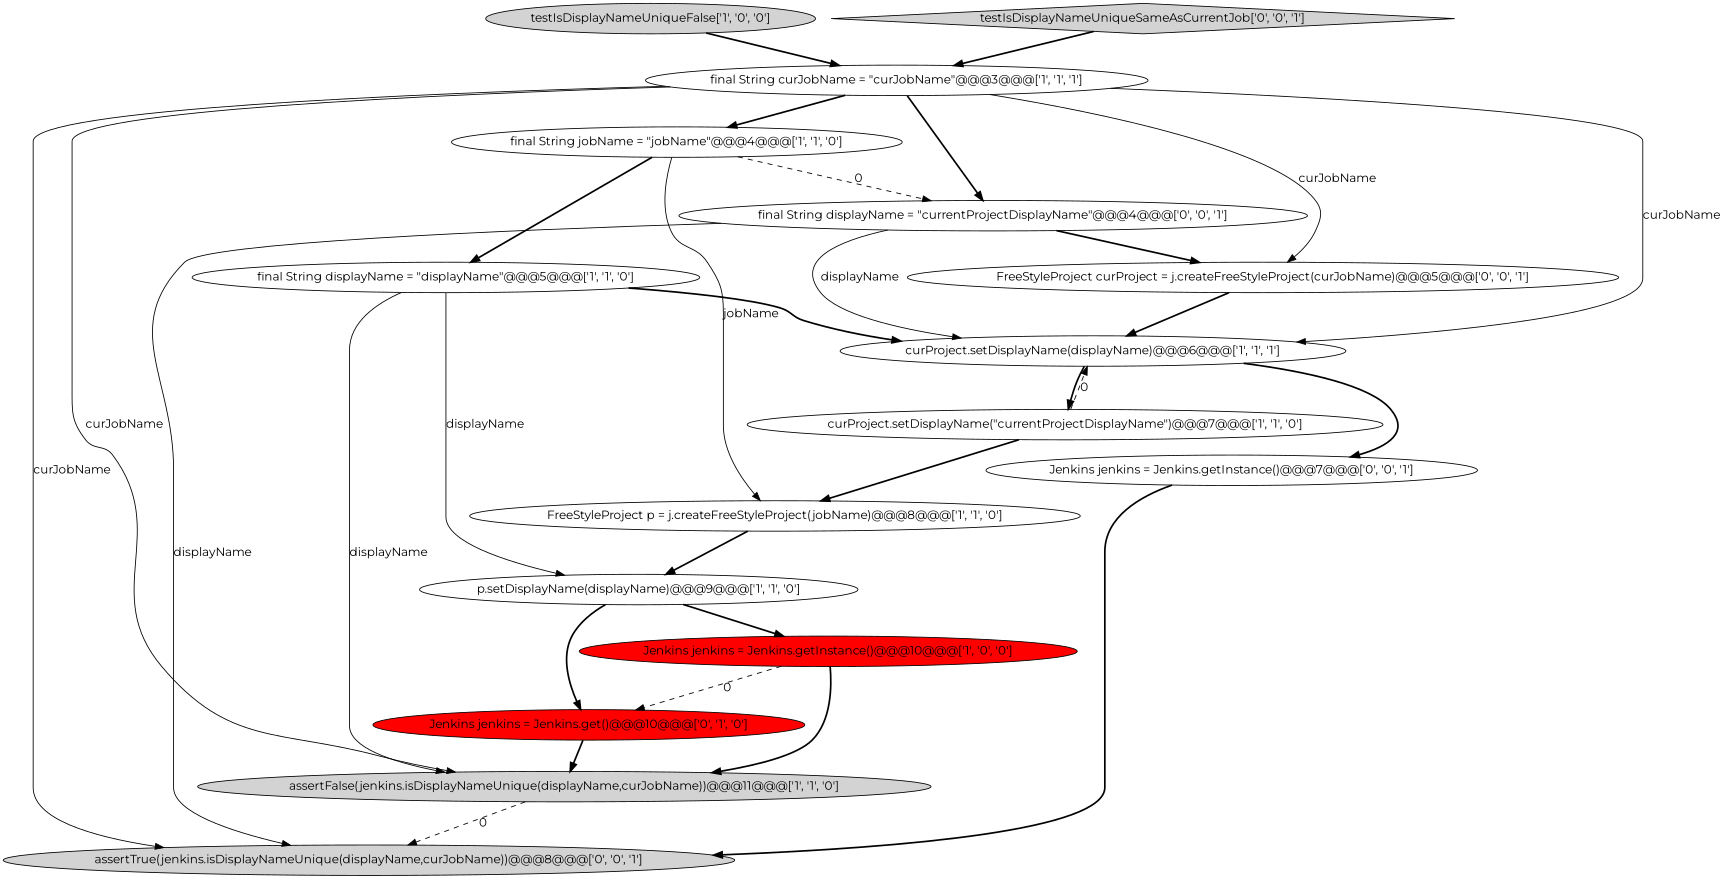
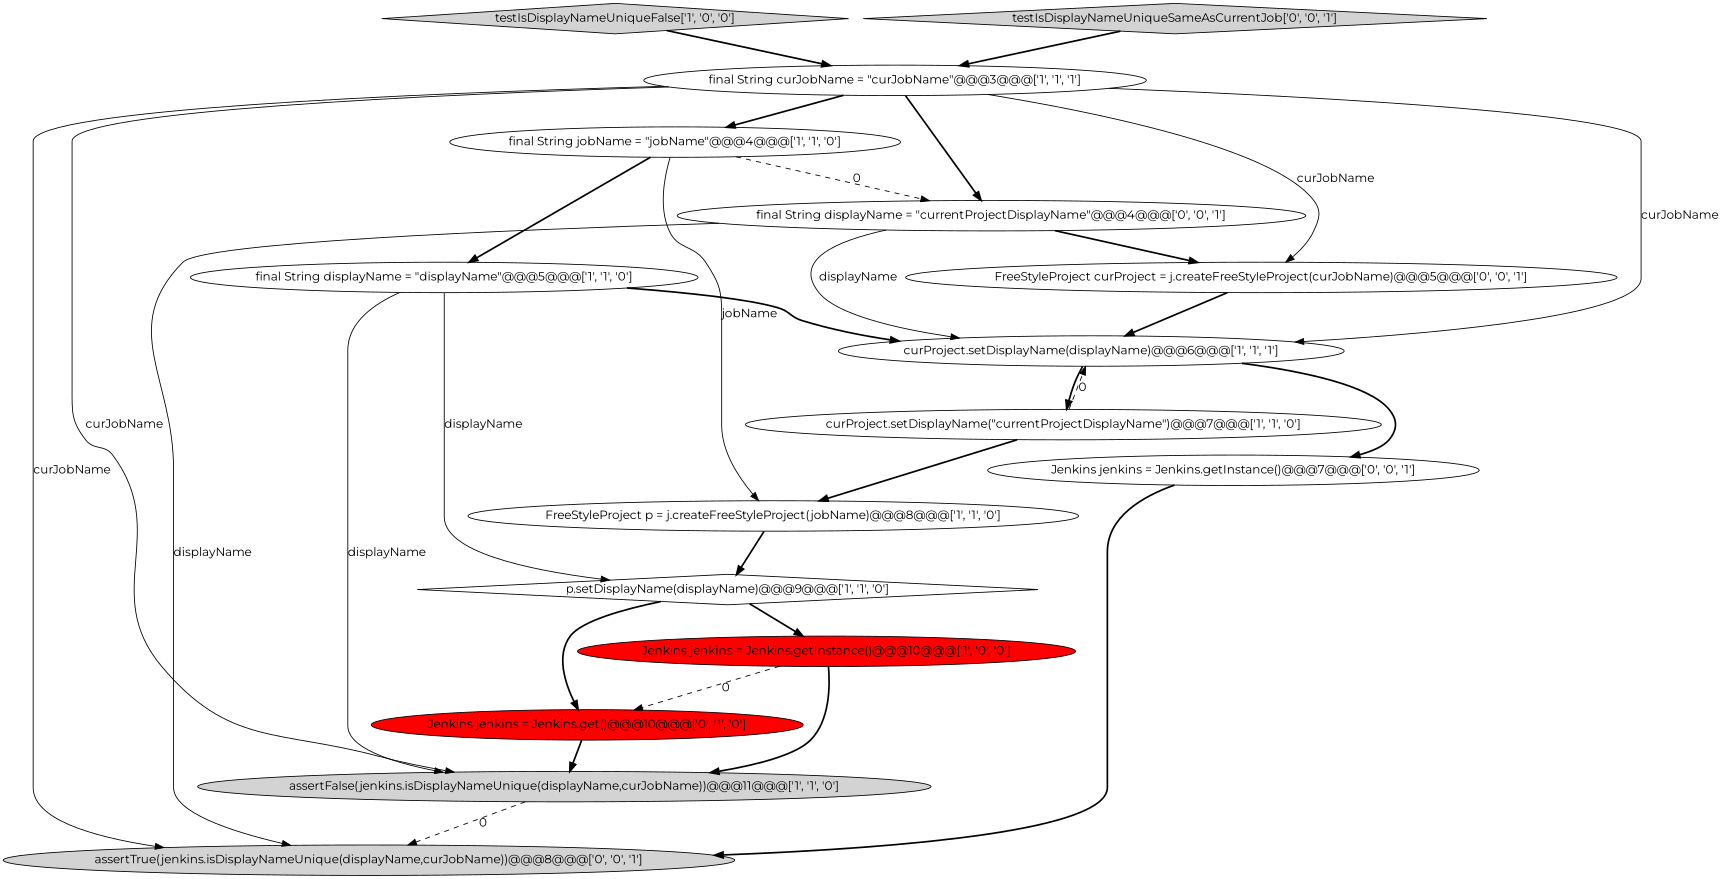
(651, 19) -> (615, 19)
(639, 590) -> (728, 590)
